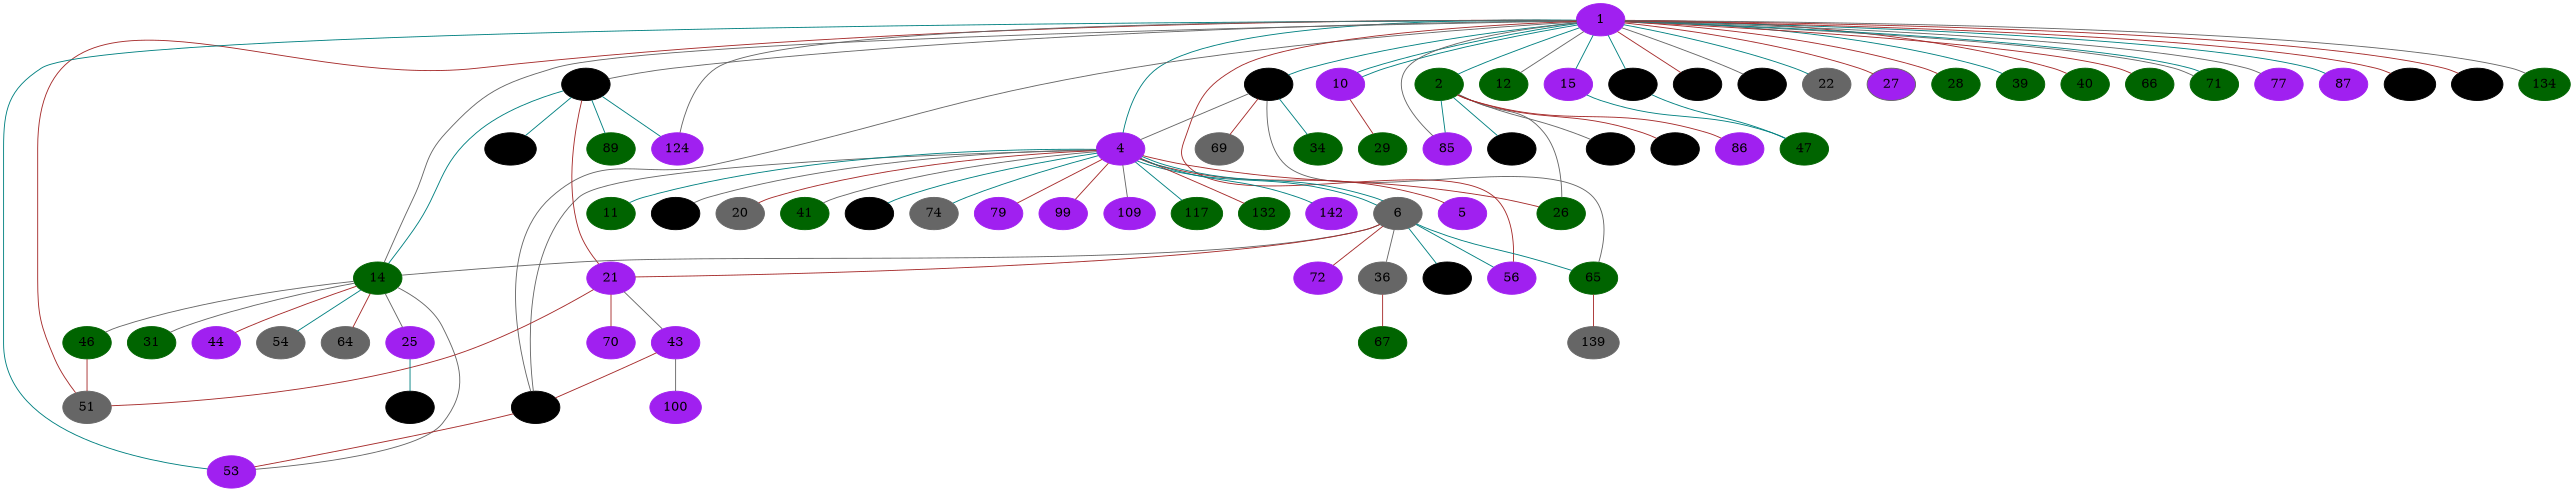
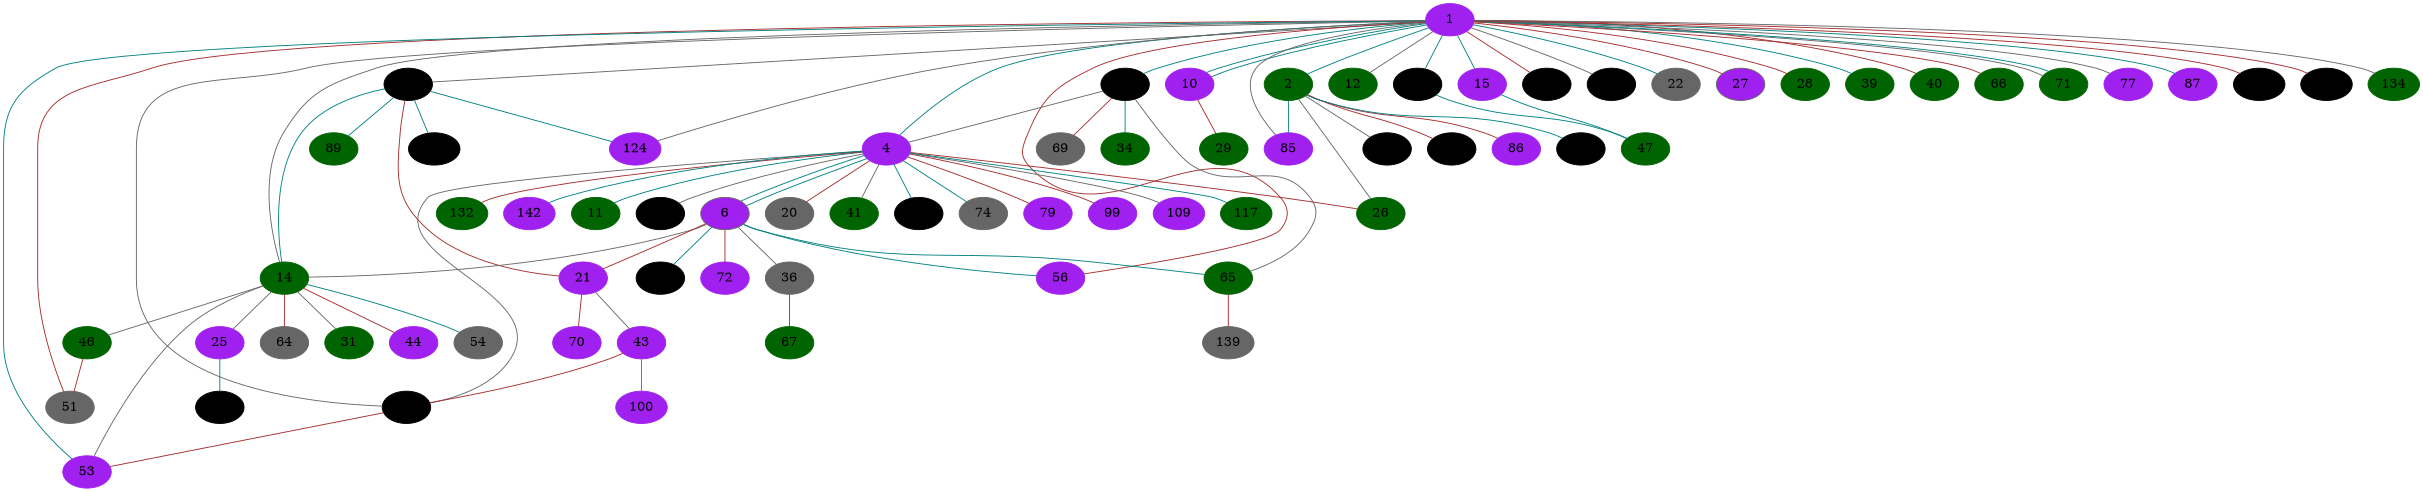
(1398, 214) -> (725, 214)
(1462, 214) -> none
(360, 378) -> none
